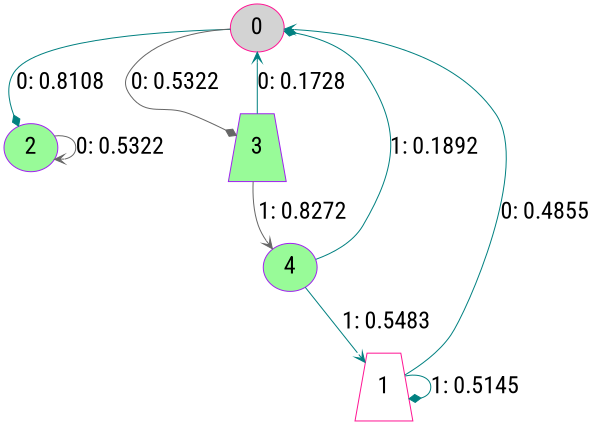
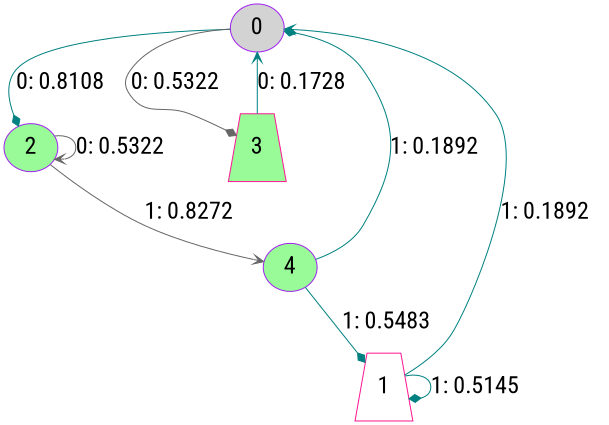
(257, 28) -> (257, 28)
(257, 148) -> (257, 148)
(255, 212) -> (146, 226)
(553, 212) -> (553, 212)
(331, 320) -> (331, 320)
